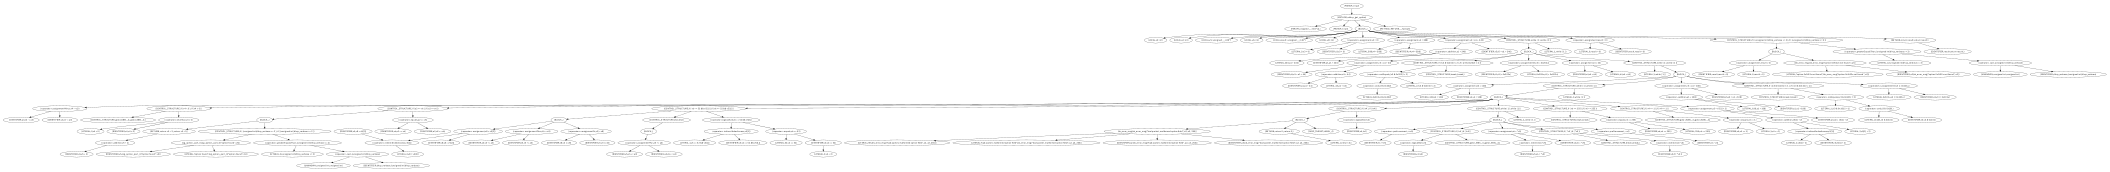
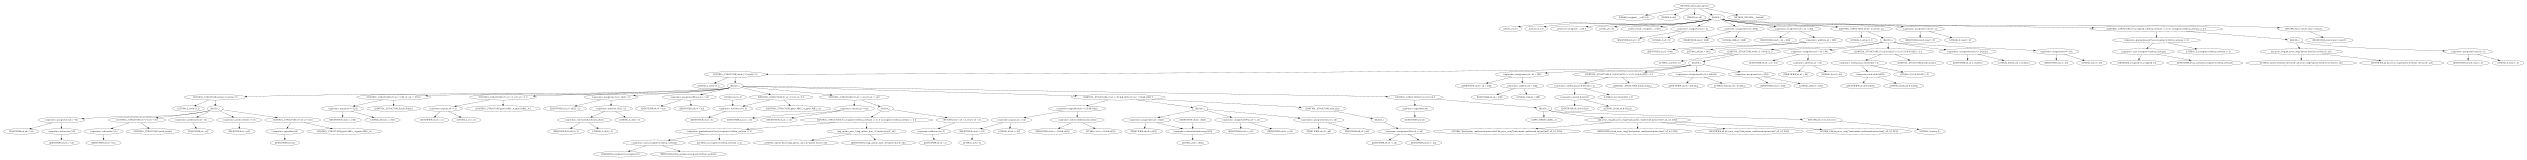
(1352, 11) -> (1682, 11)
(1327, 40) -> none
none -> (1861, 86)
(133, 125) -> (733, 102)
